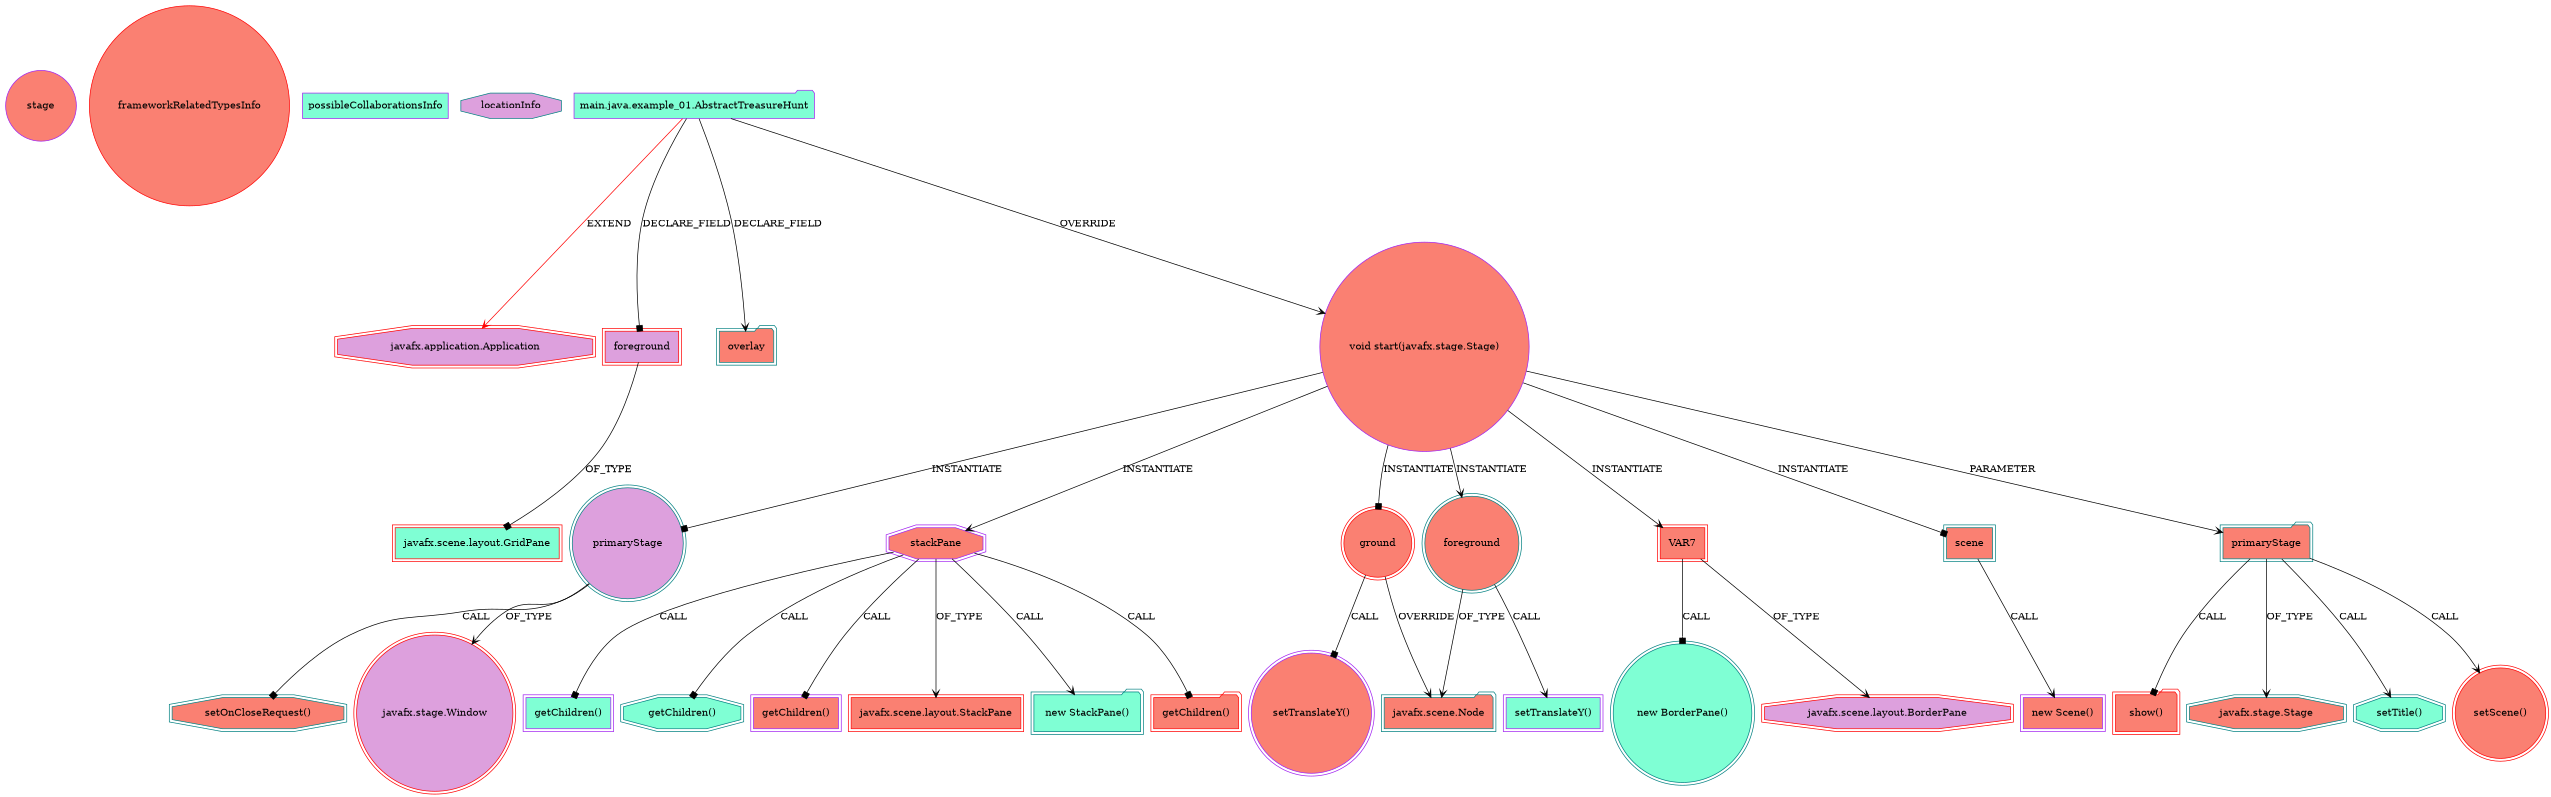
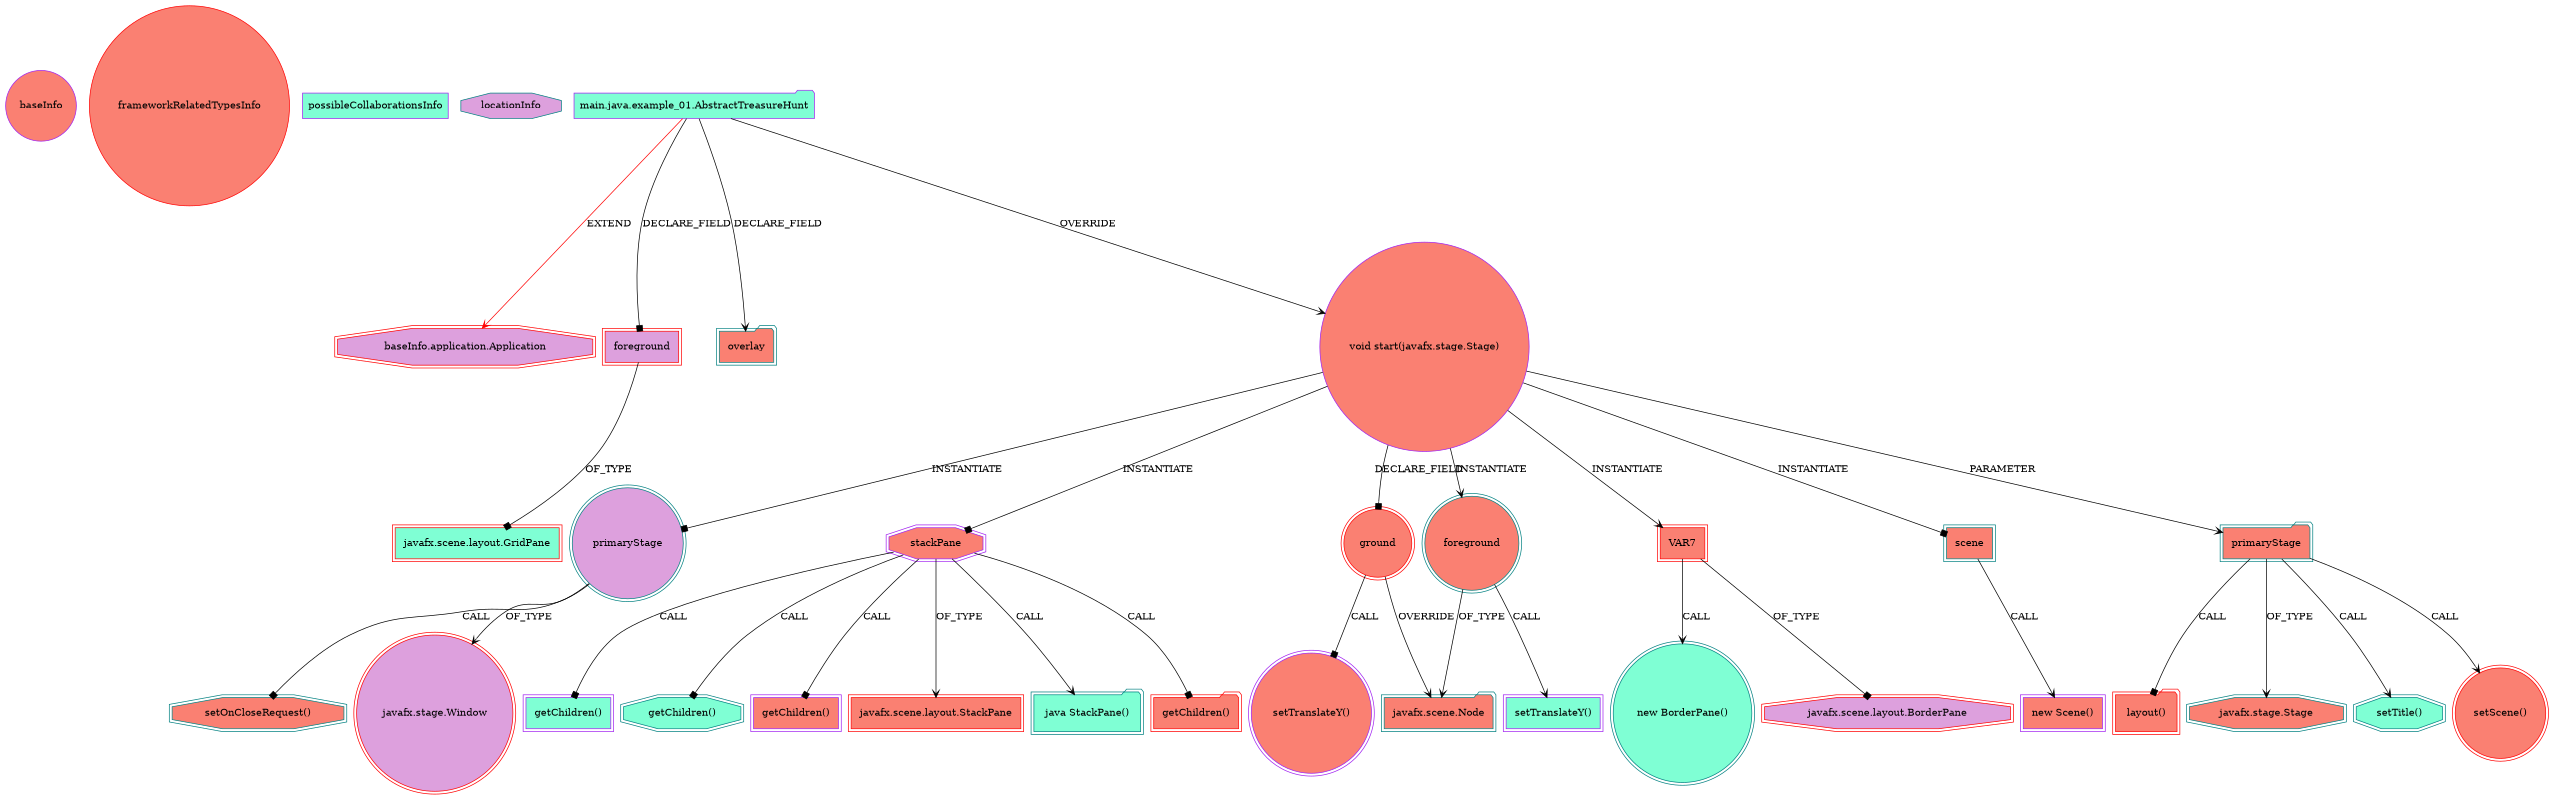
(41, 106) -> (41, 106)
(465, 347) -> (465, 347)
(1150, 457) -> (1150, 457)
(1419, 470) -> (1419, 470)
(1683, 598) -> (1683, 598)
(1782, 626) -> (1782, 626)
(1087, 713) -> (1087, 713)
(2146, 713) -> (2146, 713)
